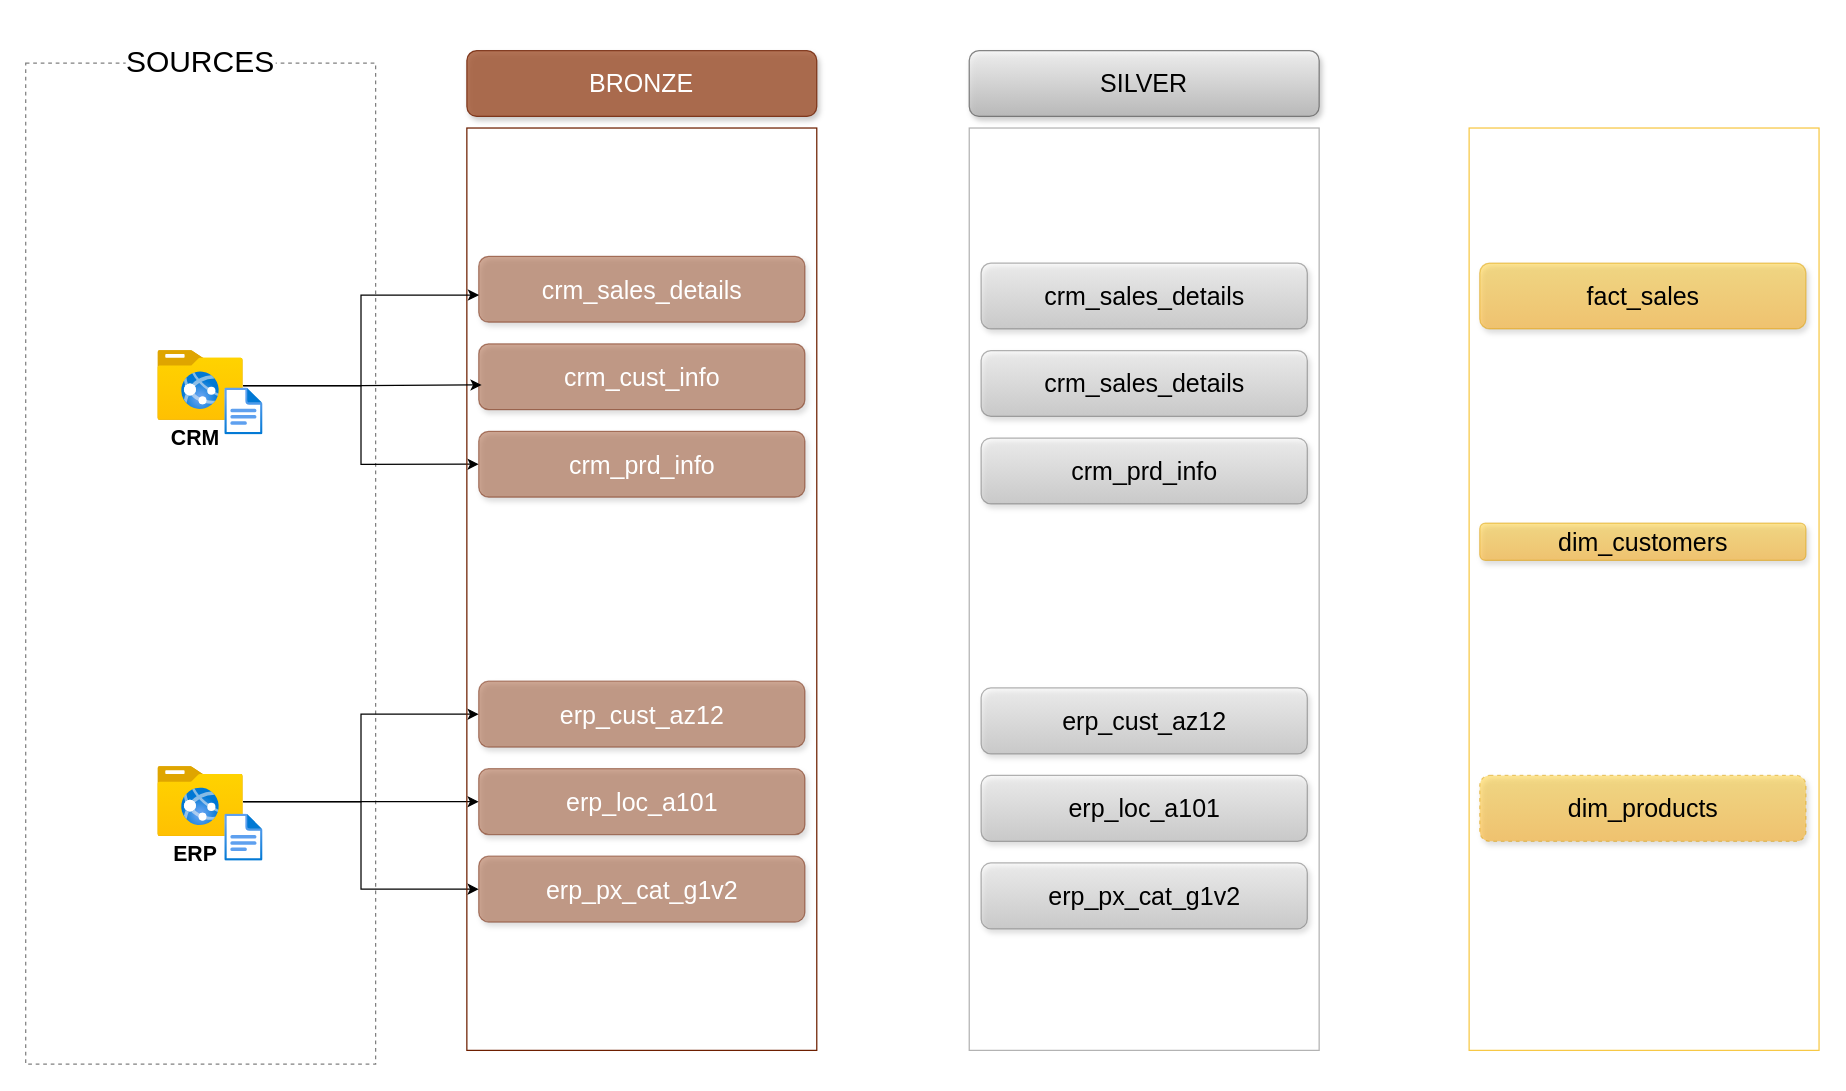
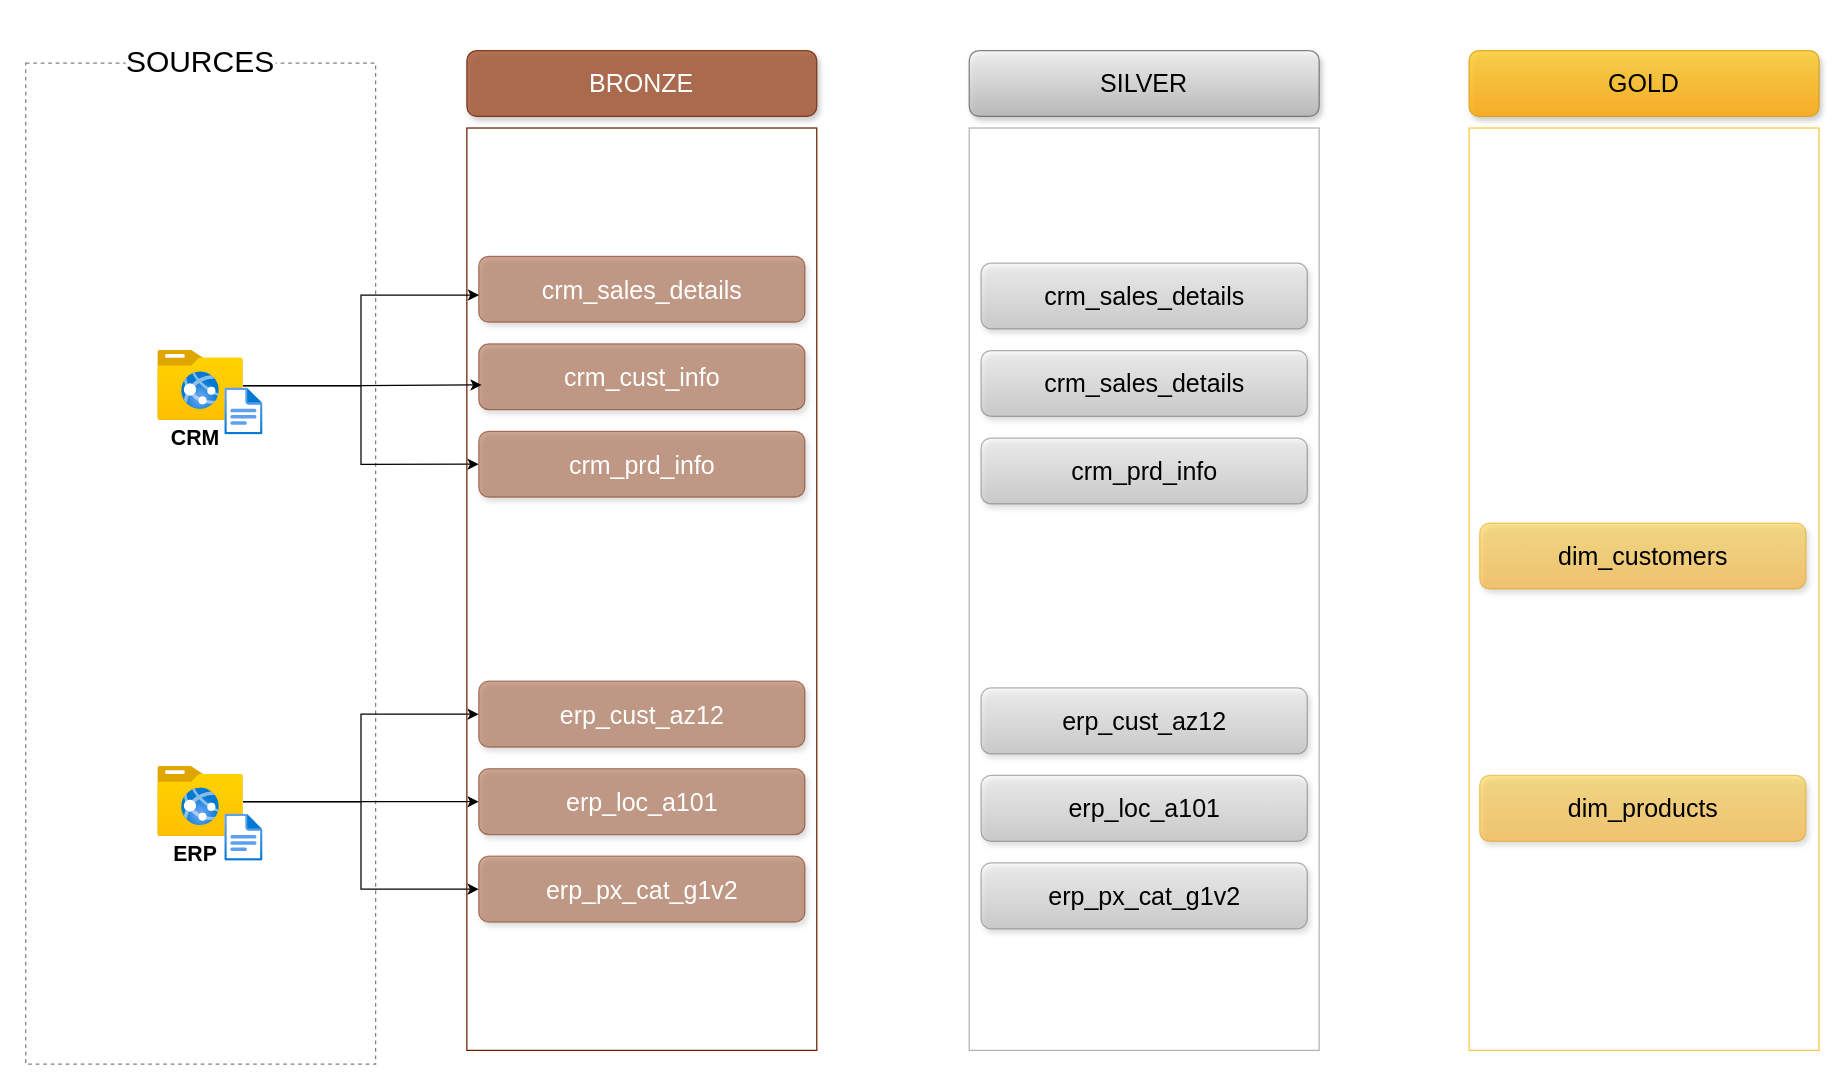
none -> (1644, 84)
(1643, 296) -> none
(1643, 542) -> (1643, 556)
(1643, 809) -> (1643, 809)
